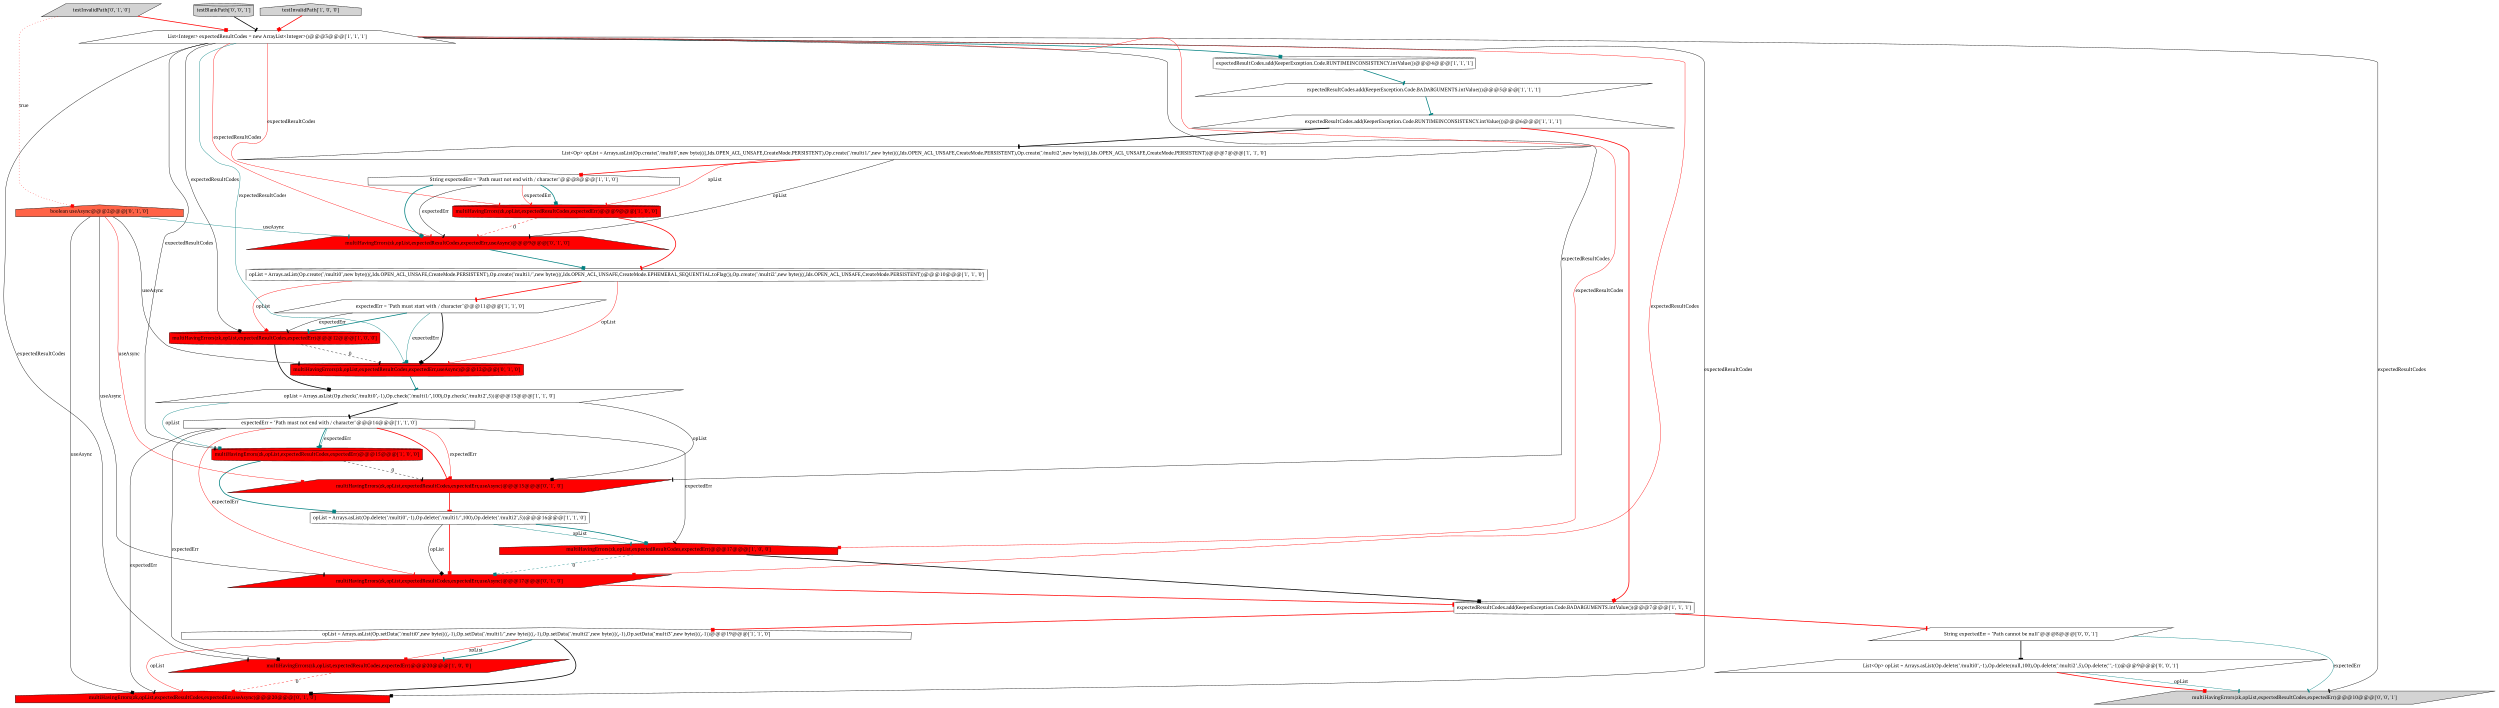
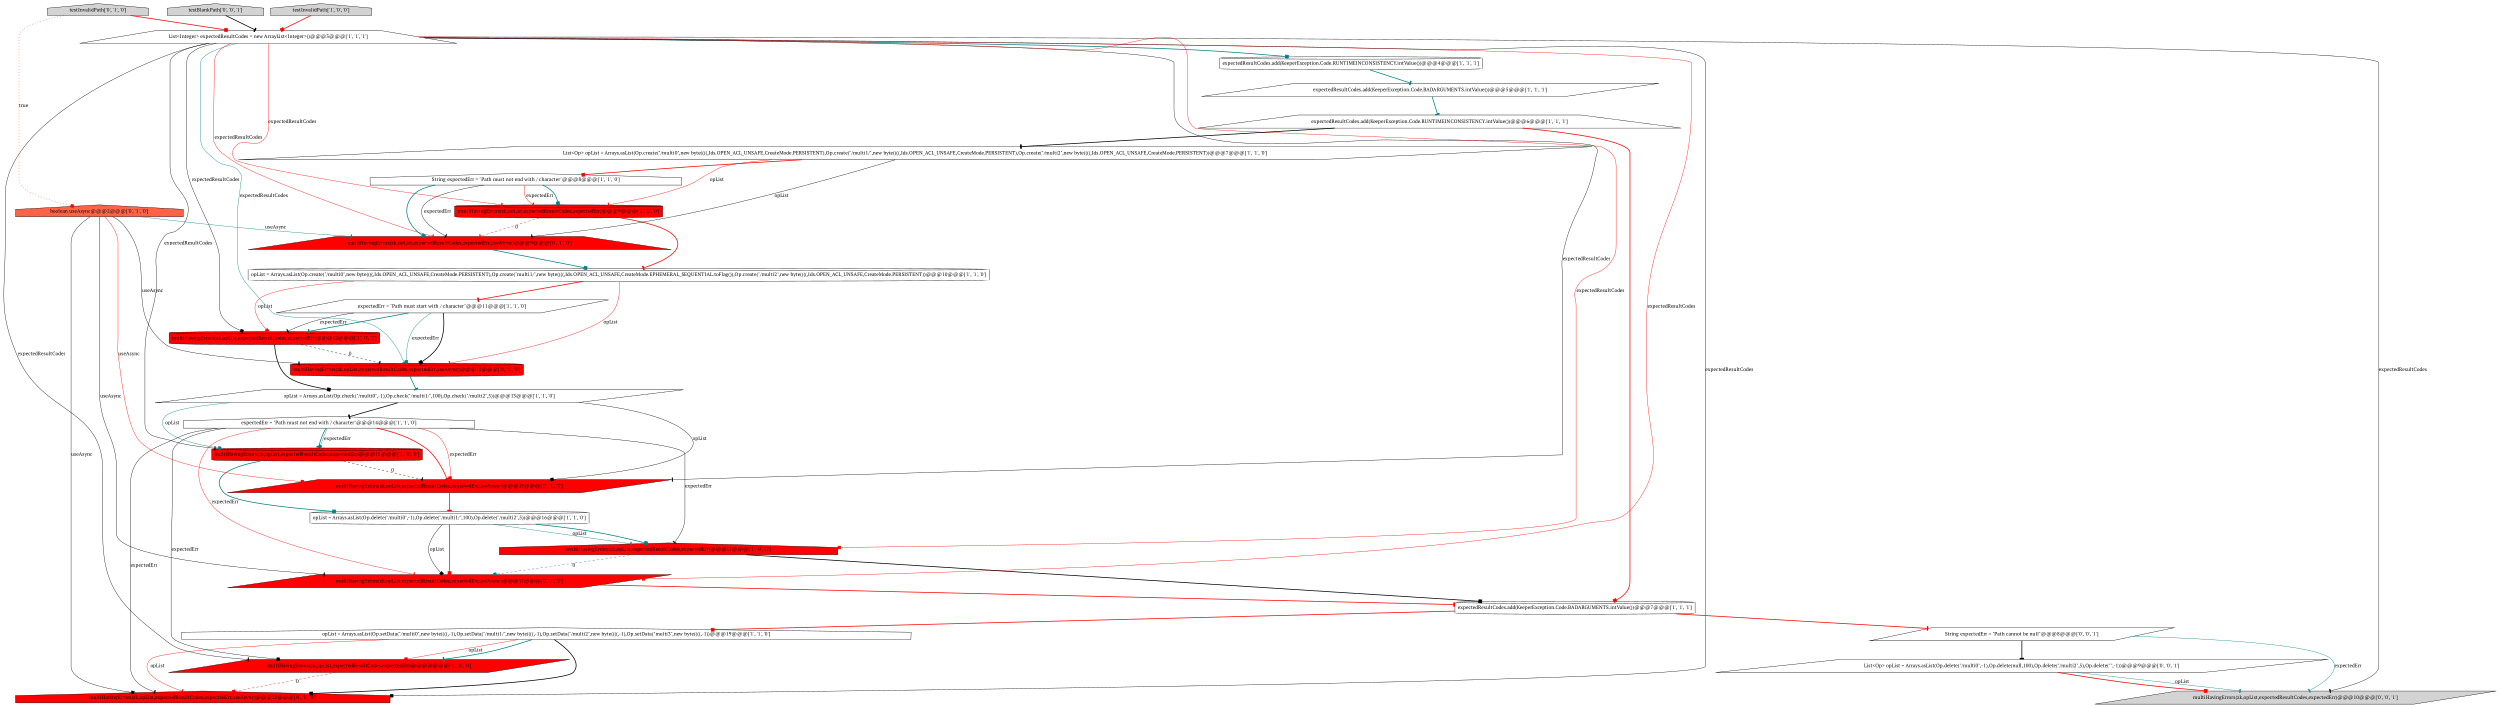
(101, 10) -> (98, 10)
(224, 10) -> (216, 10)
